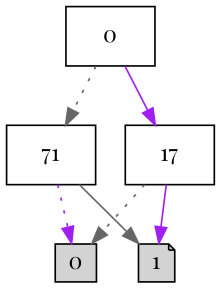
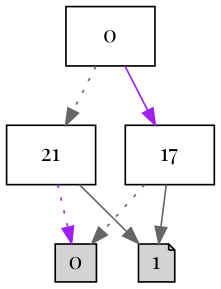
(51, 155) -> (51, 155)
(164, 206) -> (164, 206)
